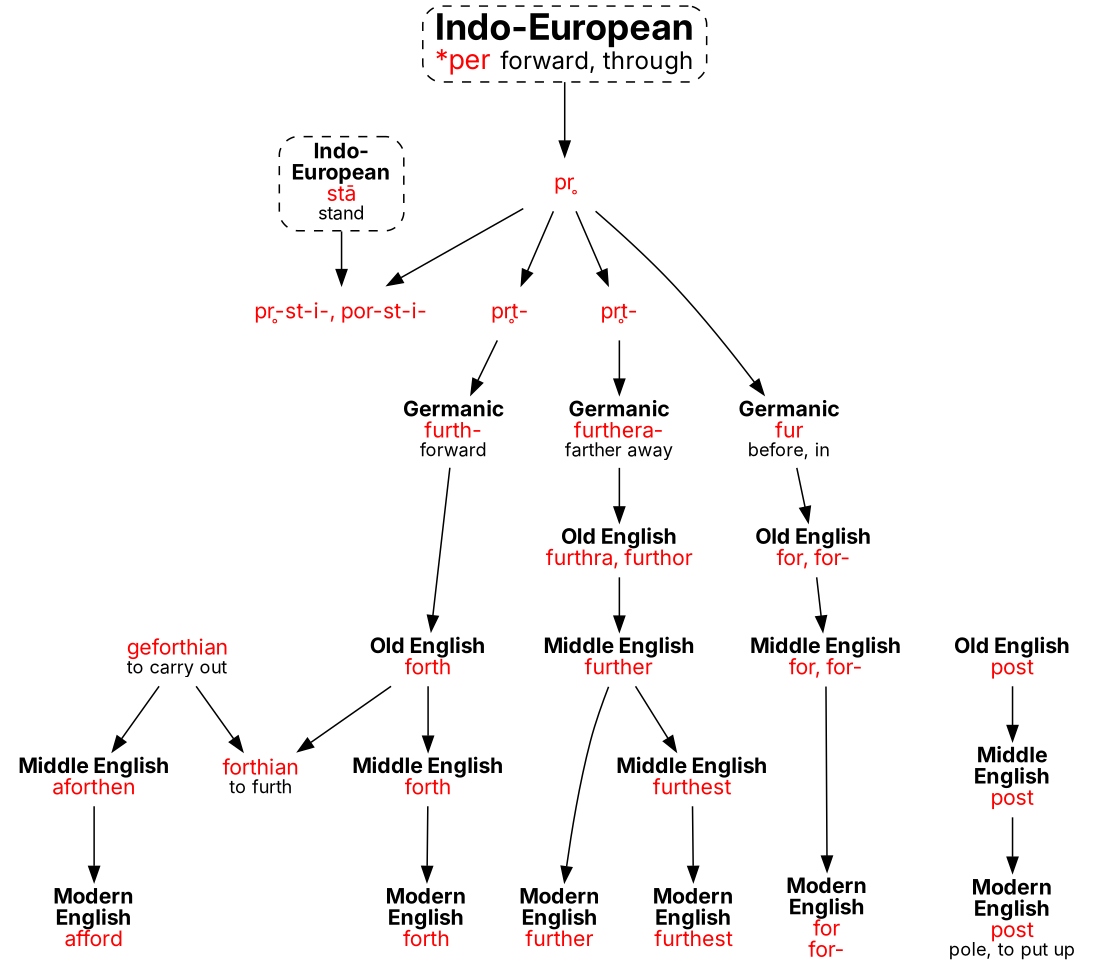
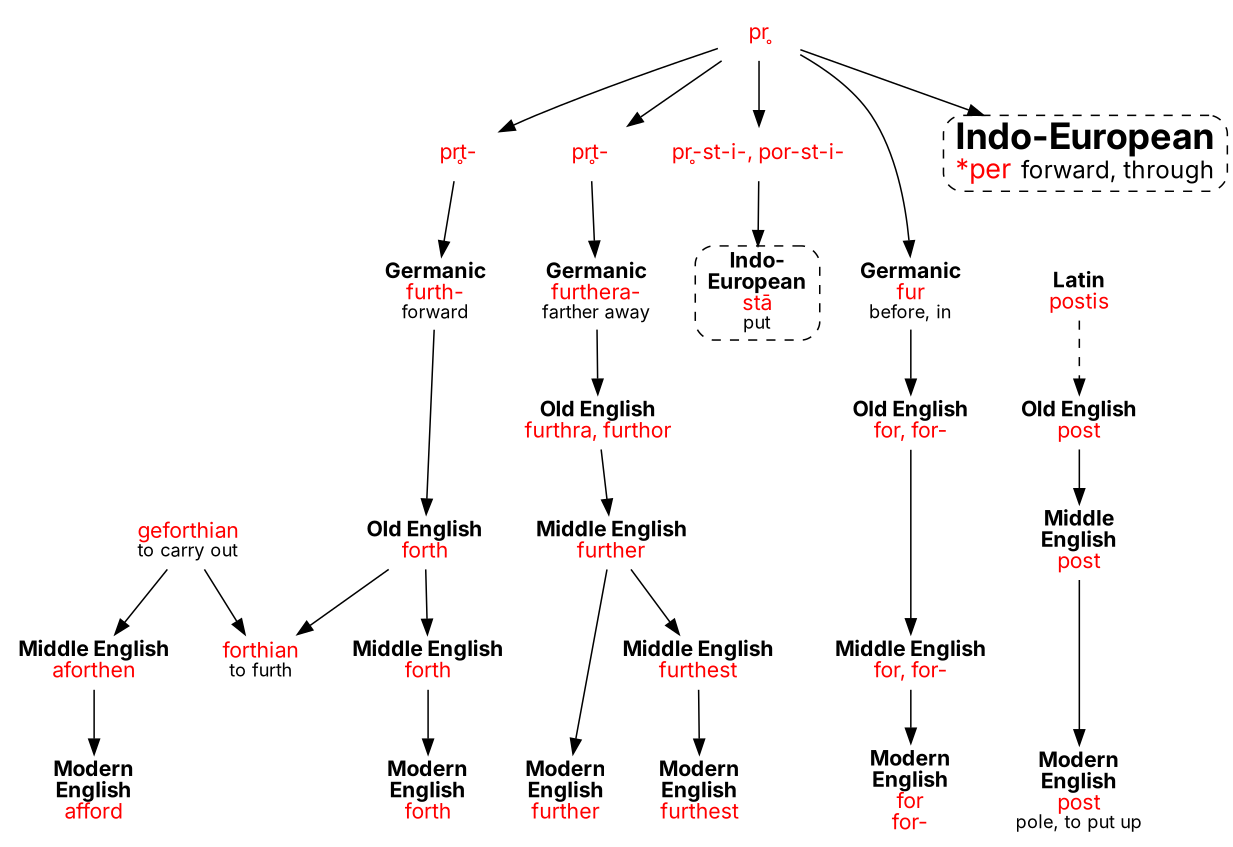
(565, 112) -> (885, 80)
(342, 214) -> (758, 323)
(342, 250) -> (758, 206)
none -> (1079, 293)
